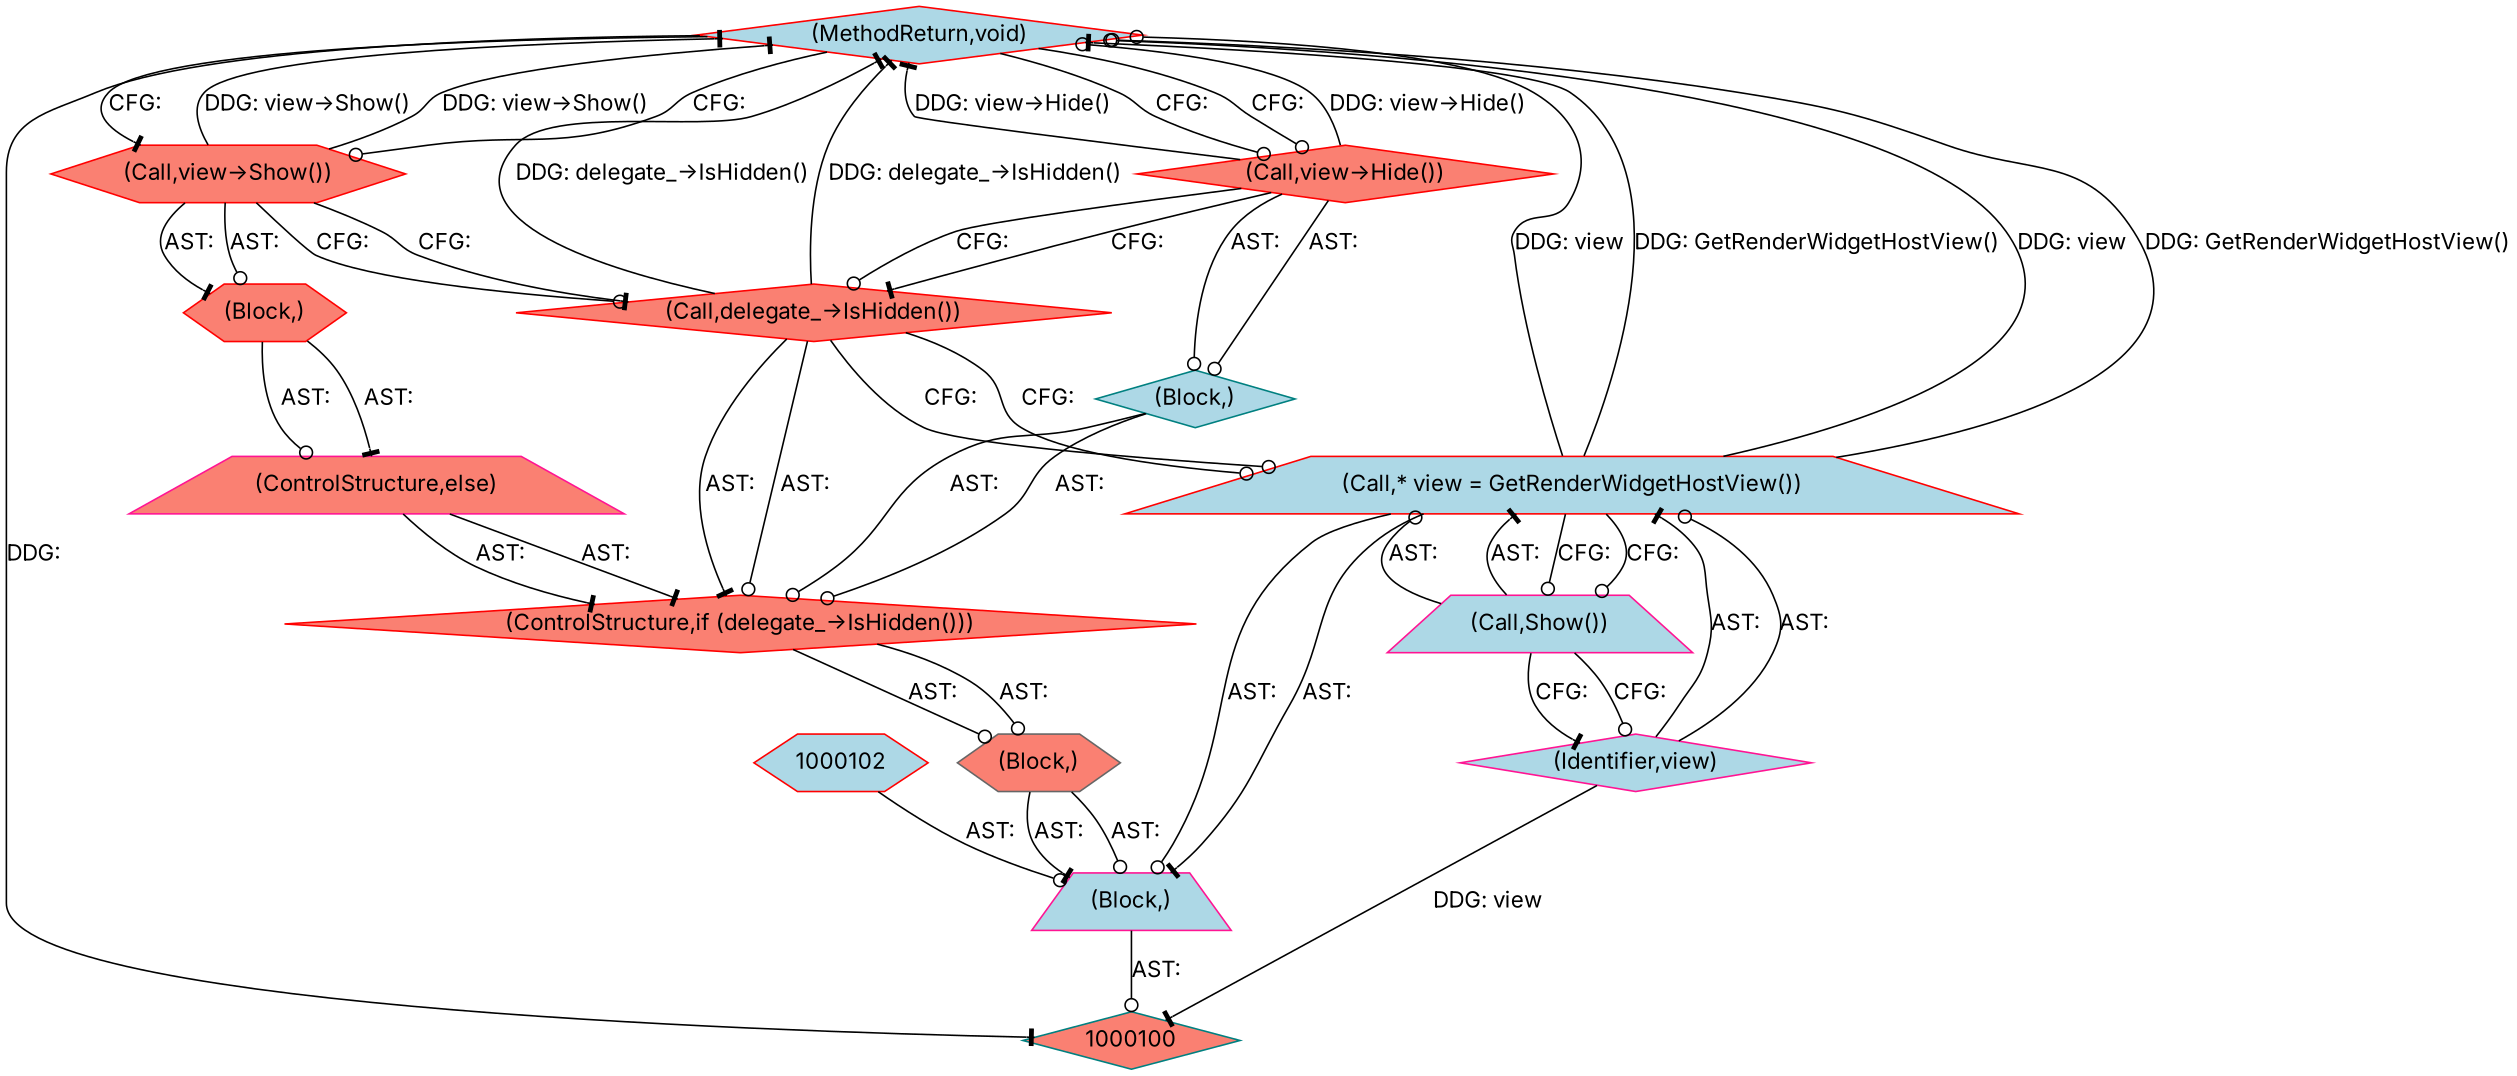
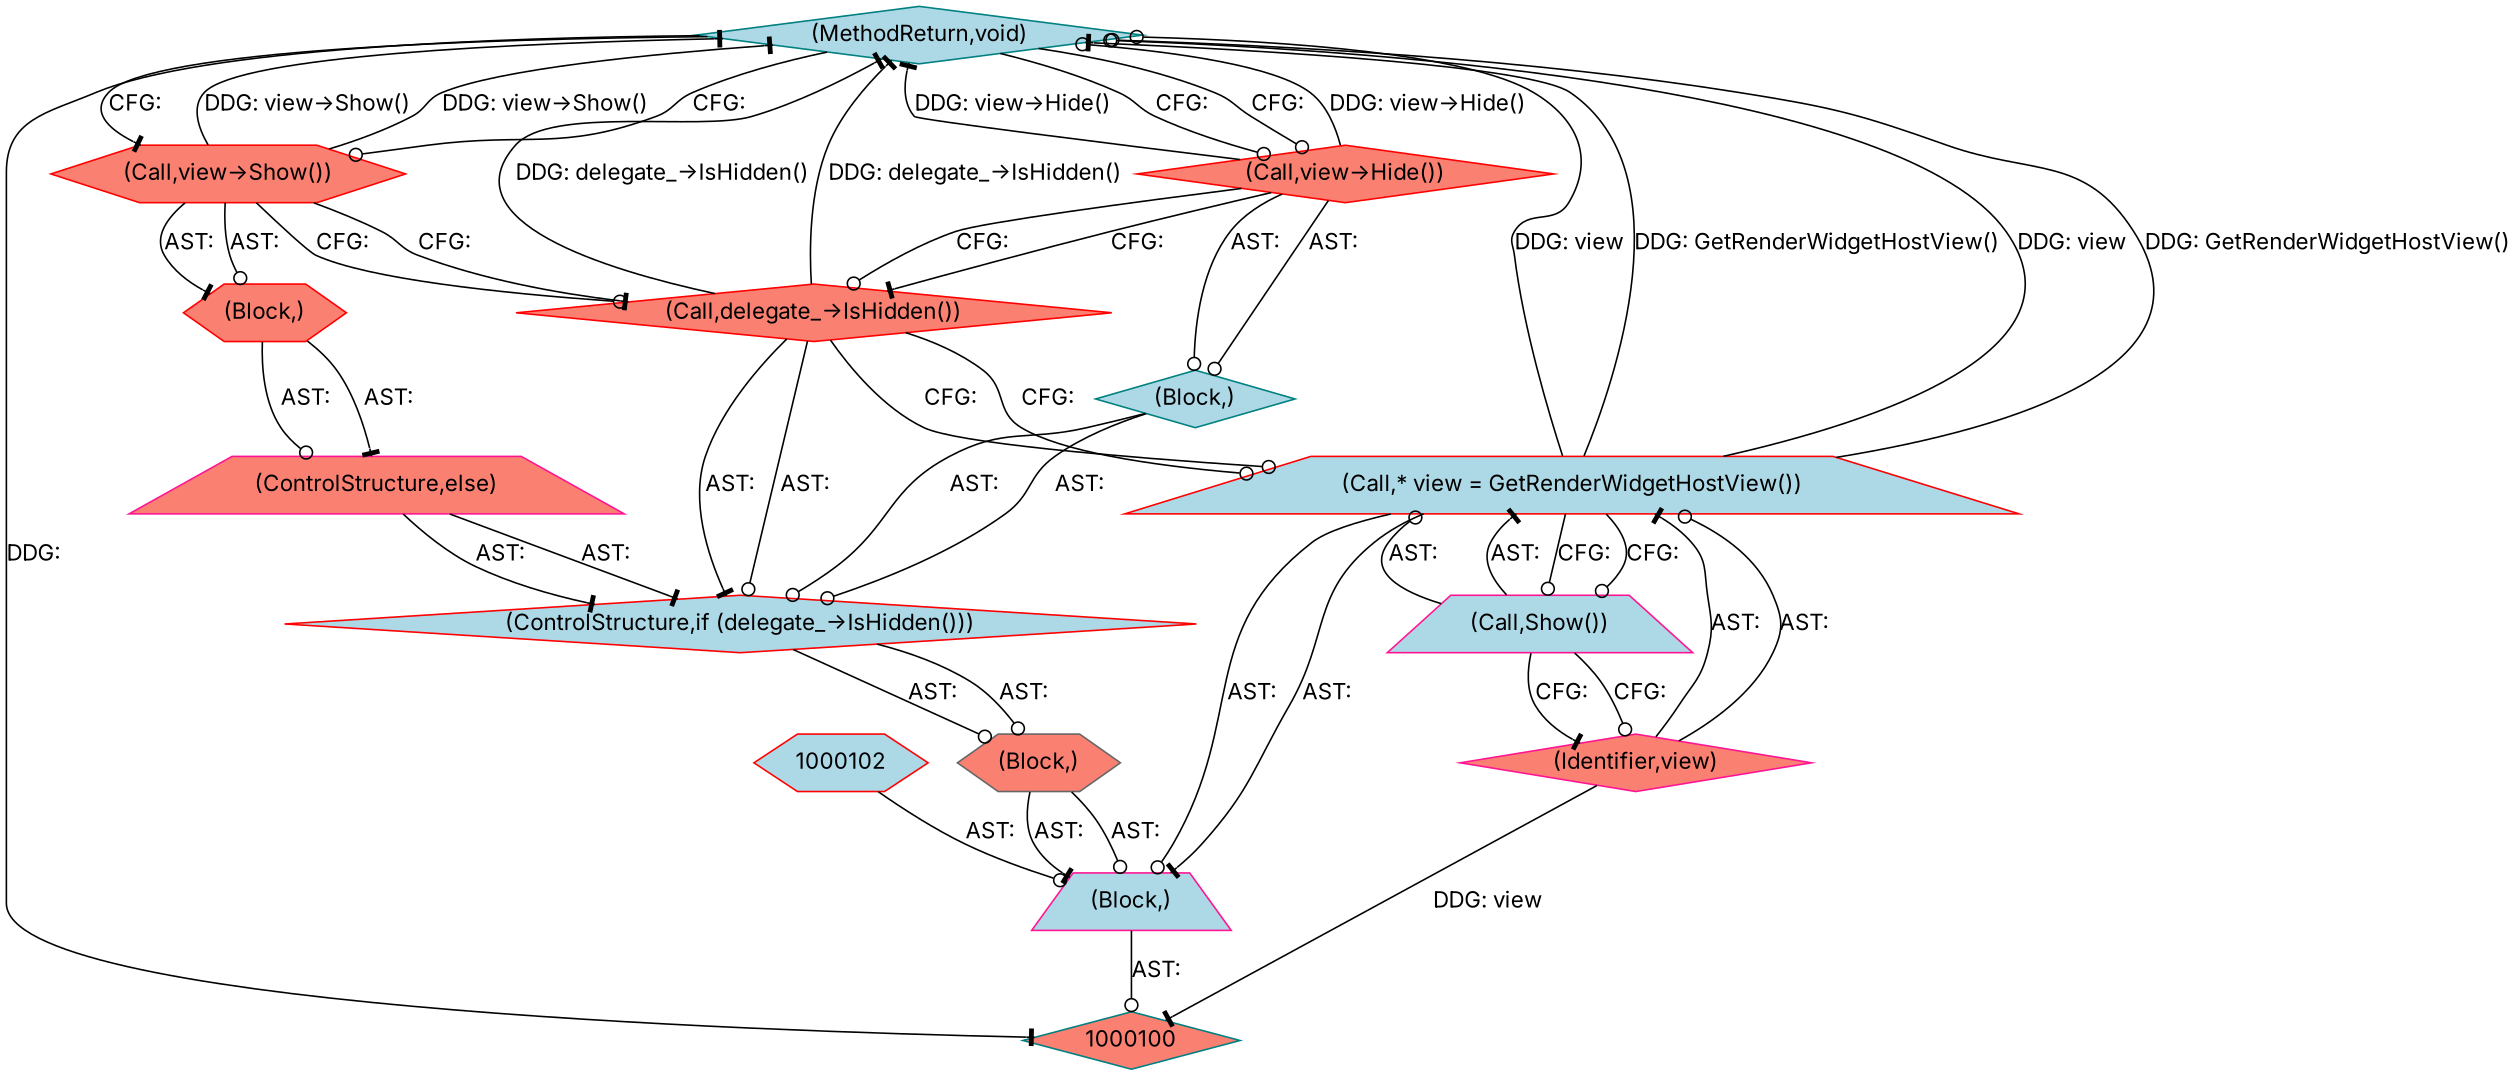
(919, 35) -> (919, 35)
(740, 624) -> (740, 624)
(1636, 763) -> (1636, 763)
